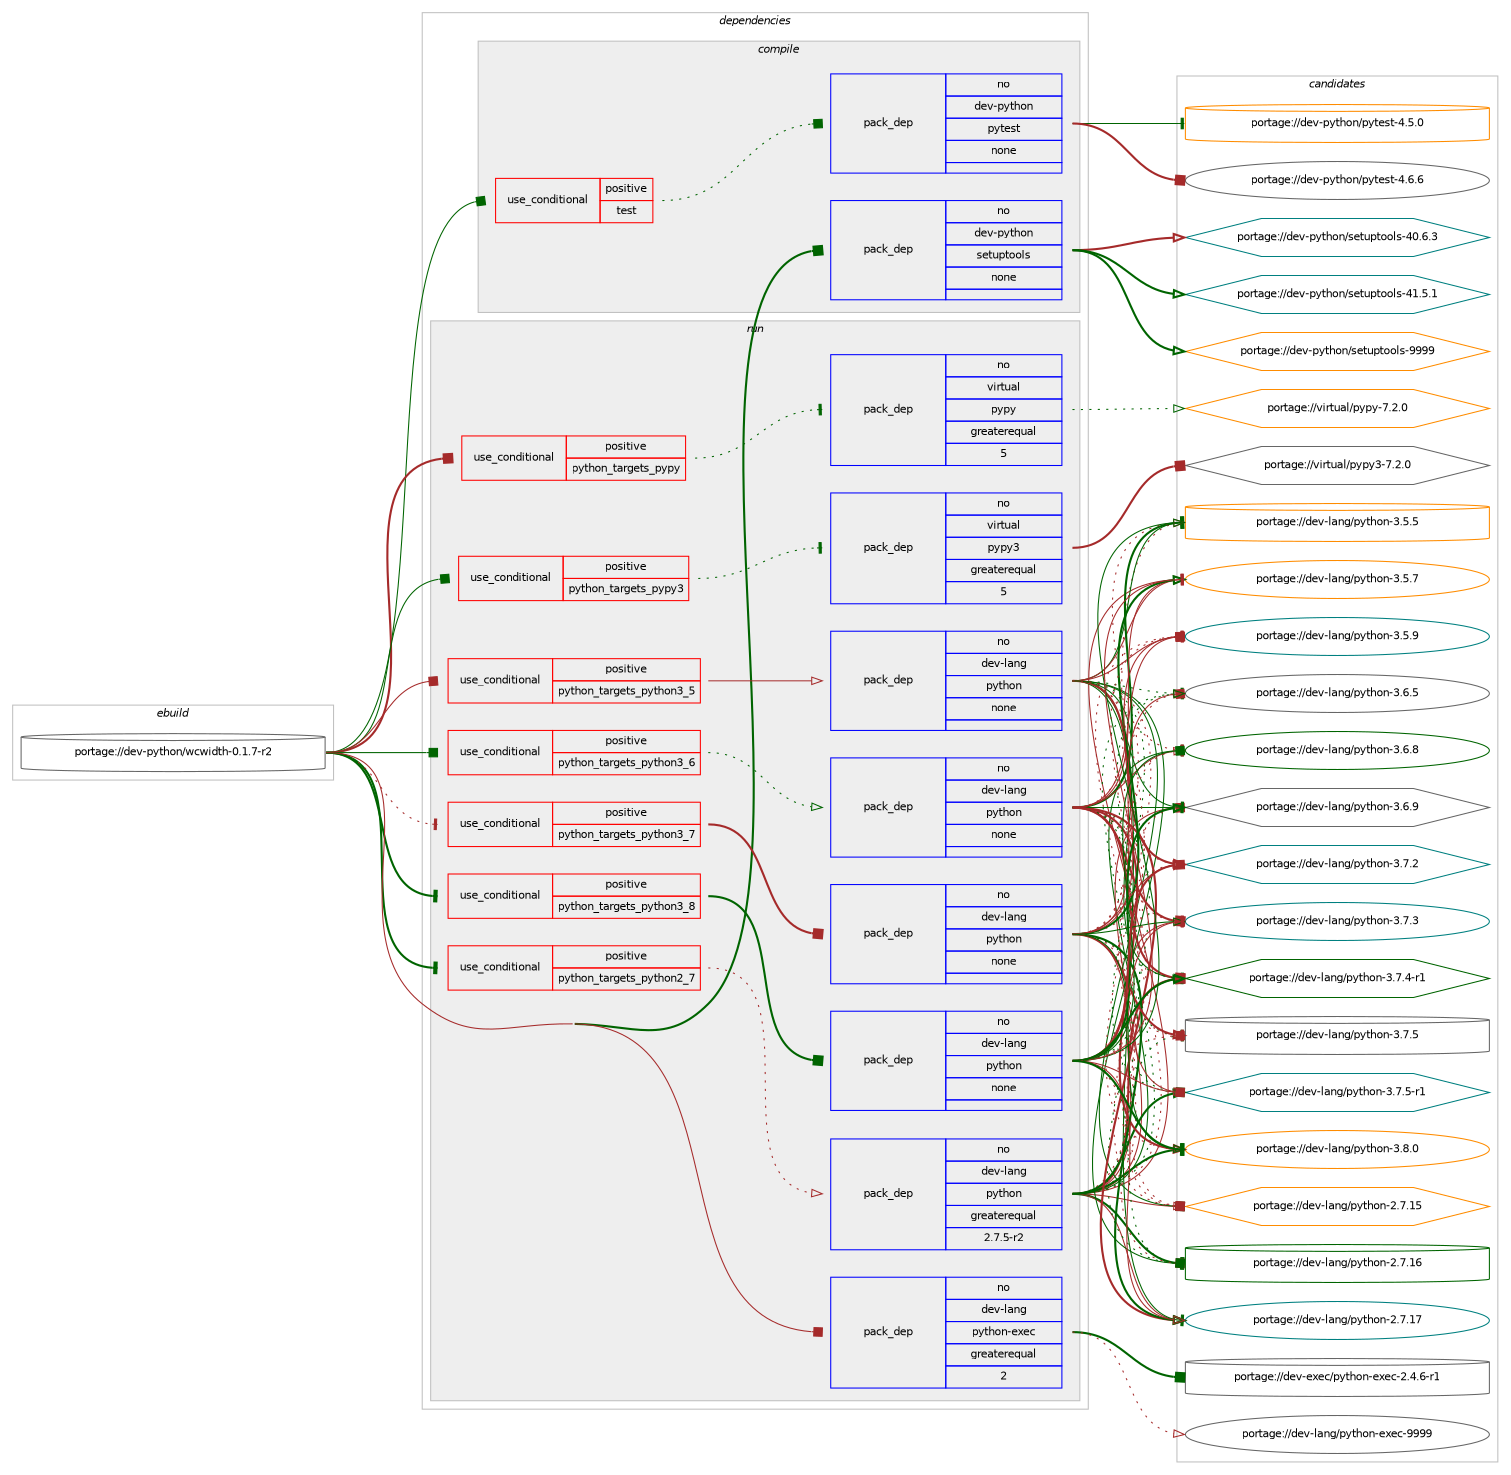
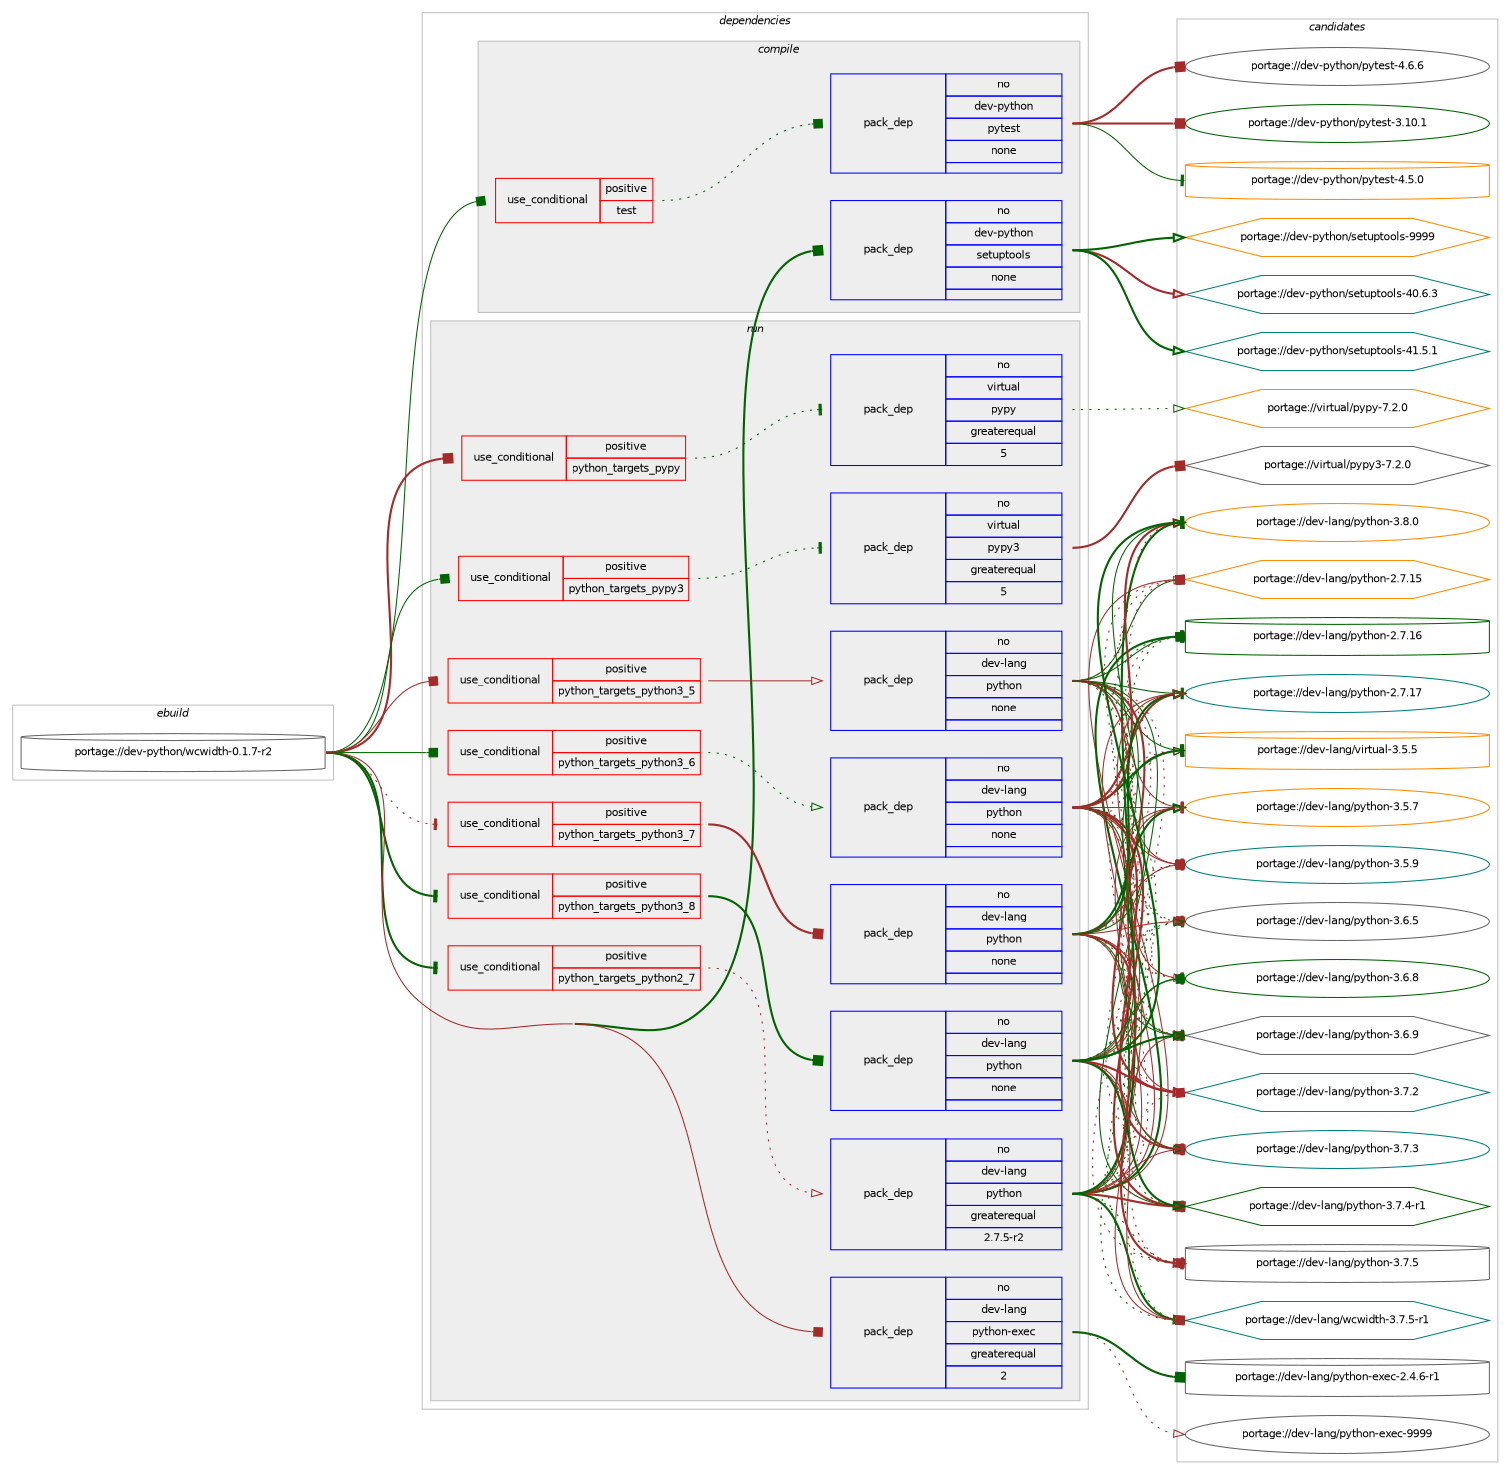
none -> (1337, 124)
(1337, 522) -> (1337, 750)
(1337, 1092) -> (1337, 1320)
(1337, 1378) -> (1337, 1378)
